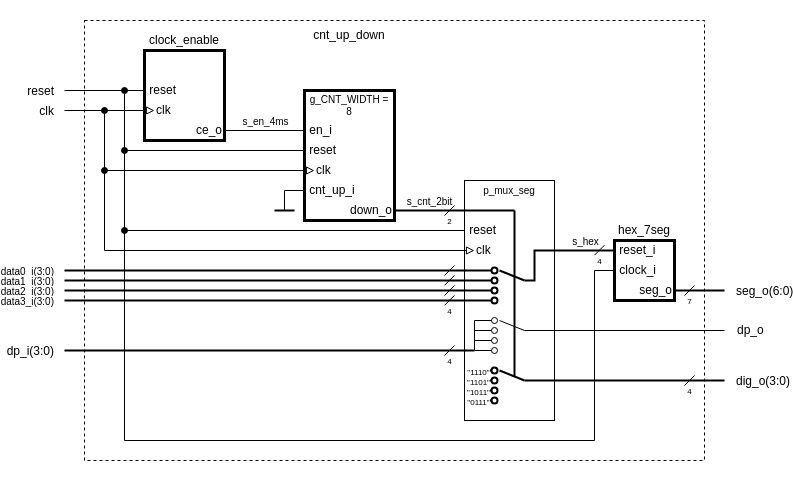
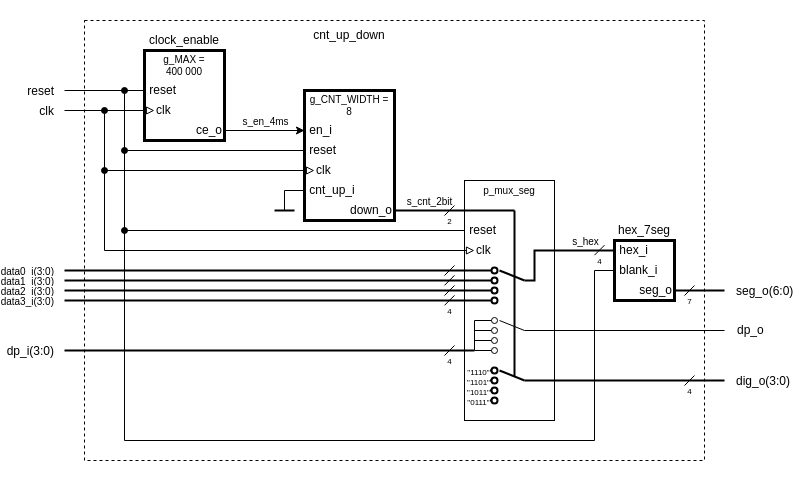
none -> (185, 66)
(299, 131) -> (296, 131)
(638, 251) -> (632, 251)
(637, 271) -> (637, 271)
